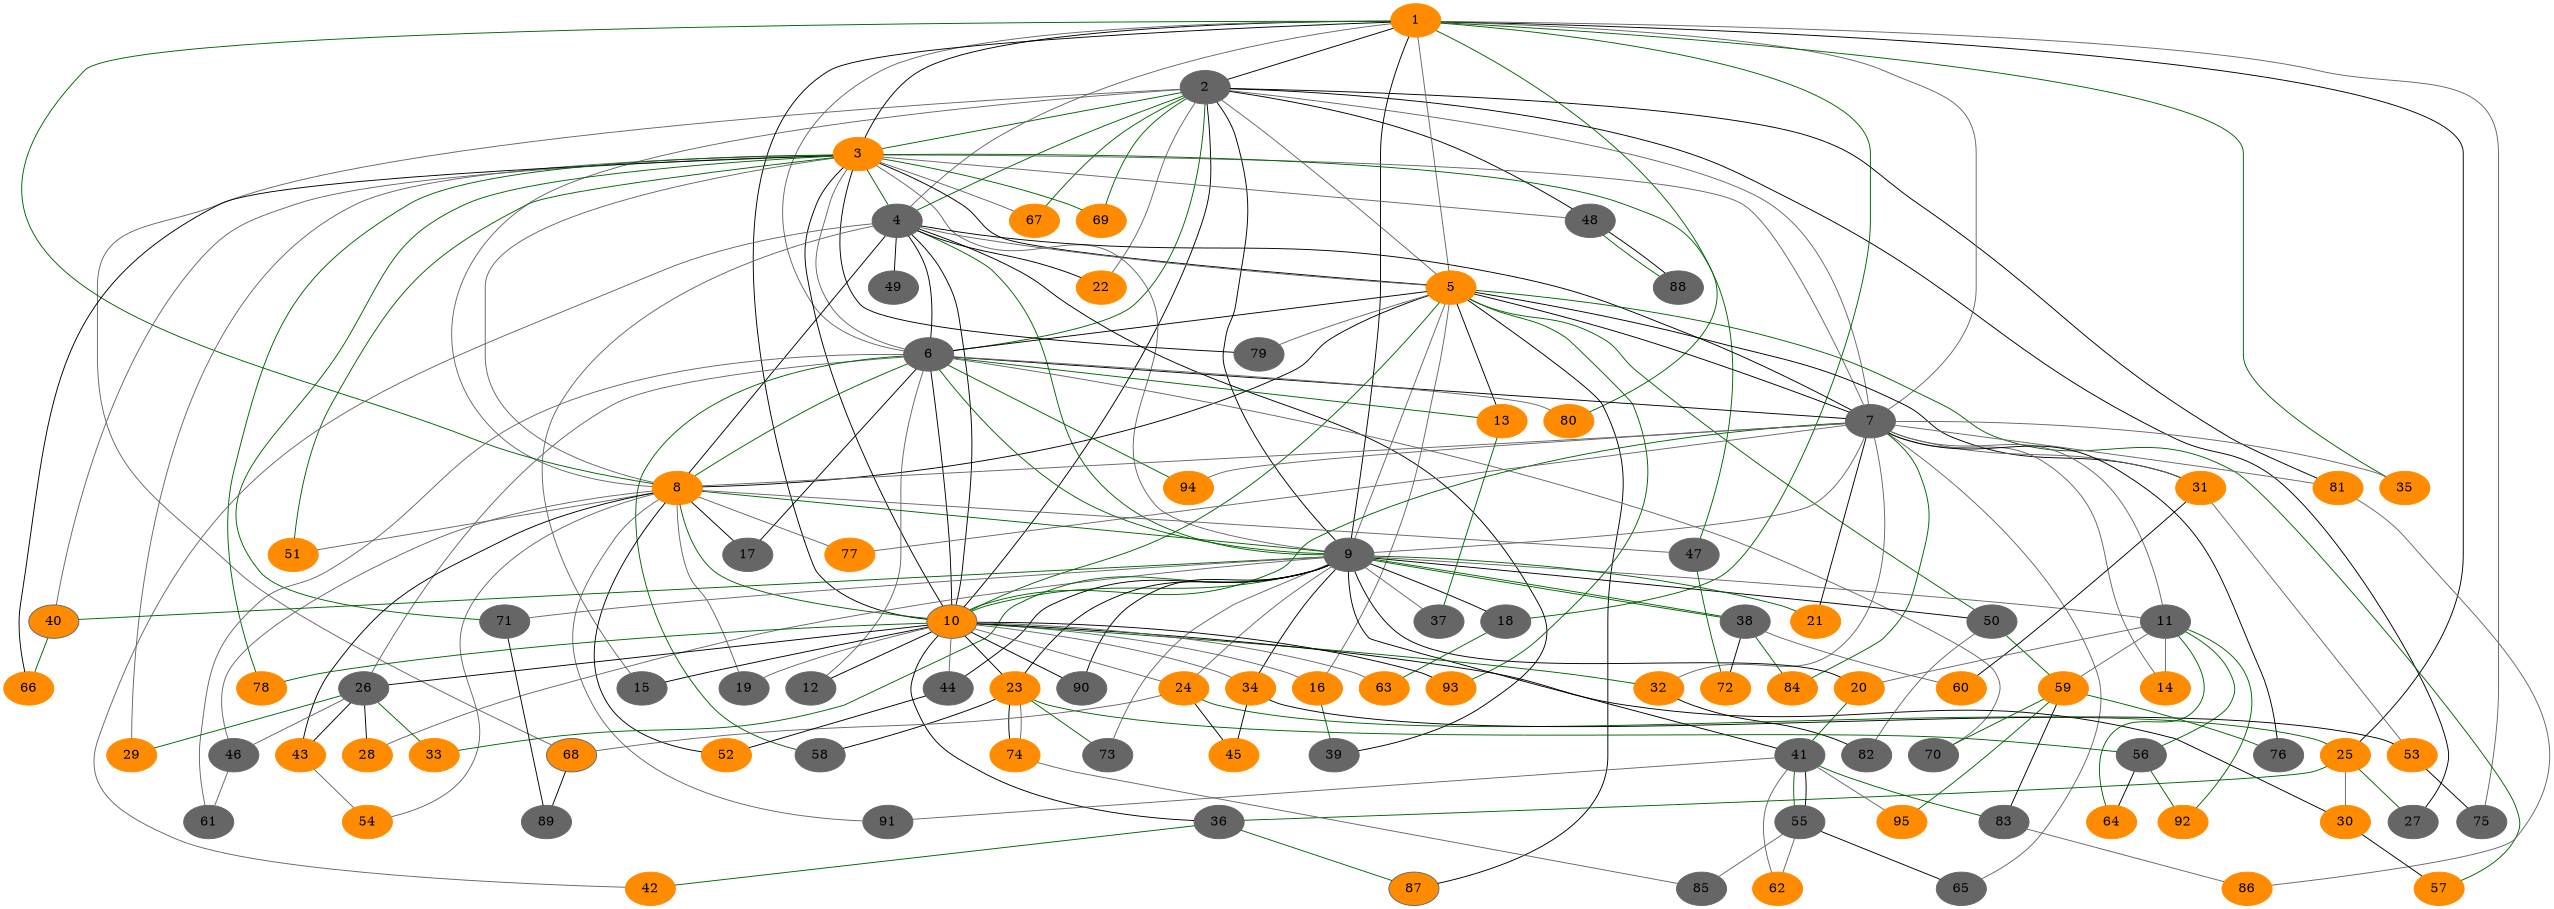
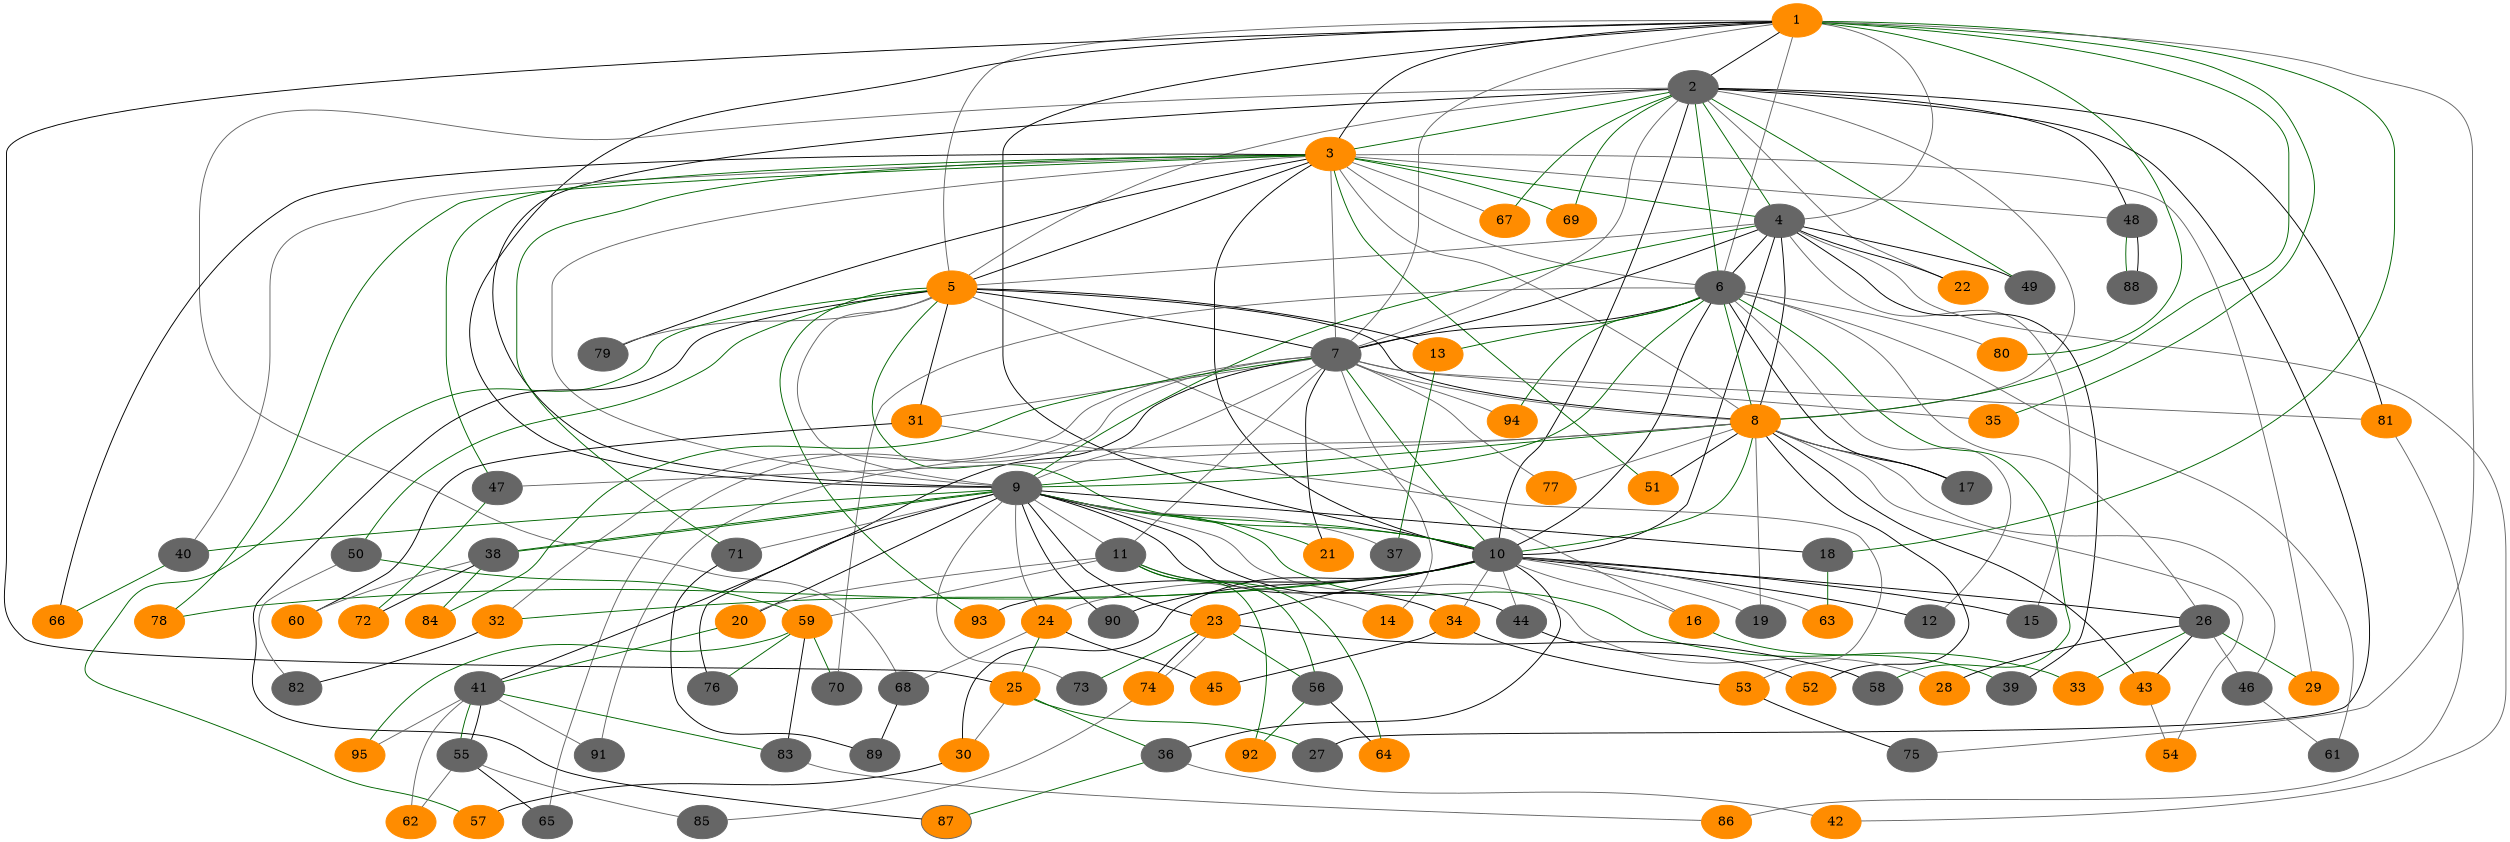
none -> (1862, 187)
(1190, 321) -> none
(452, 527) -> (1713, 449)
(1641, 584) -> none
(54, 622) -> (184, 555)
(952, 622) -> (1497, 555)
(572, 755) -> (904, 688)
(935, 855) -> (1500, 793)
